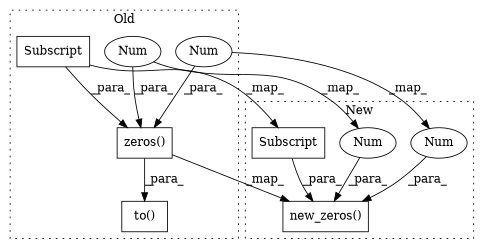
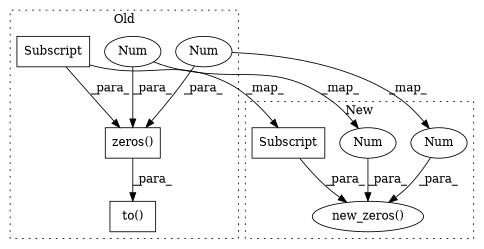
(227, 176) -> none
(326, 217) -> (368, 217)
